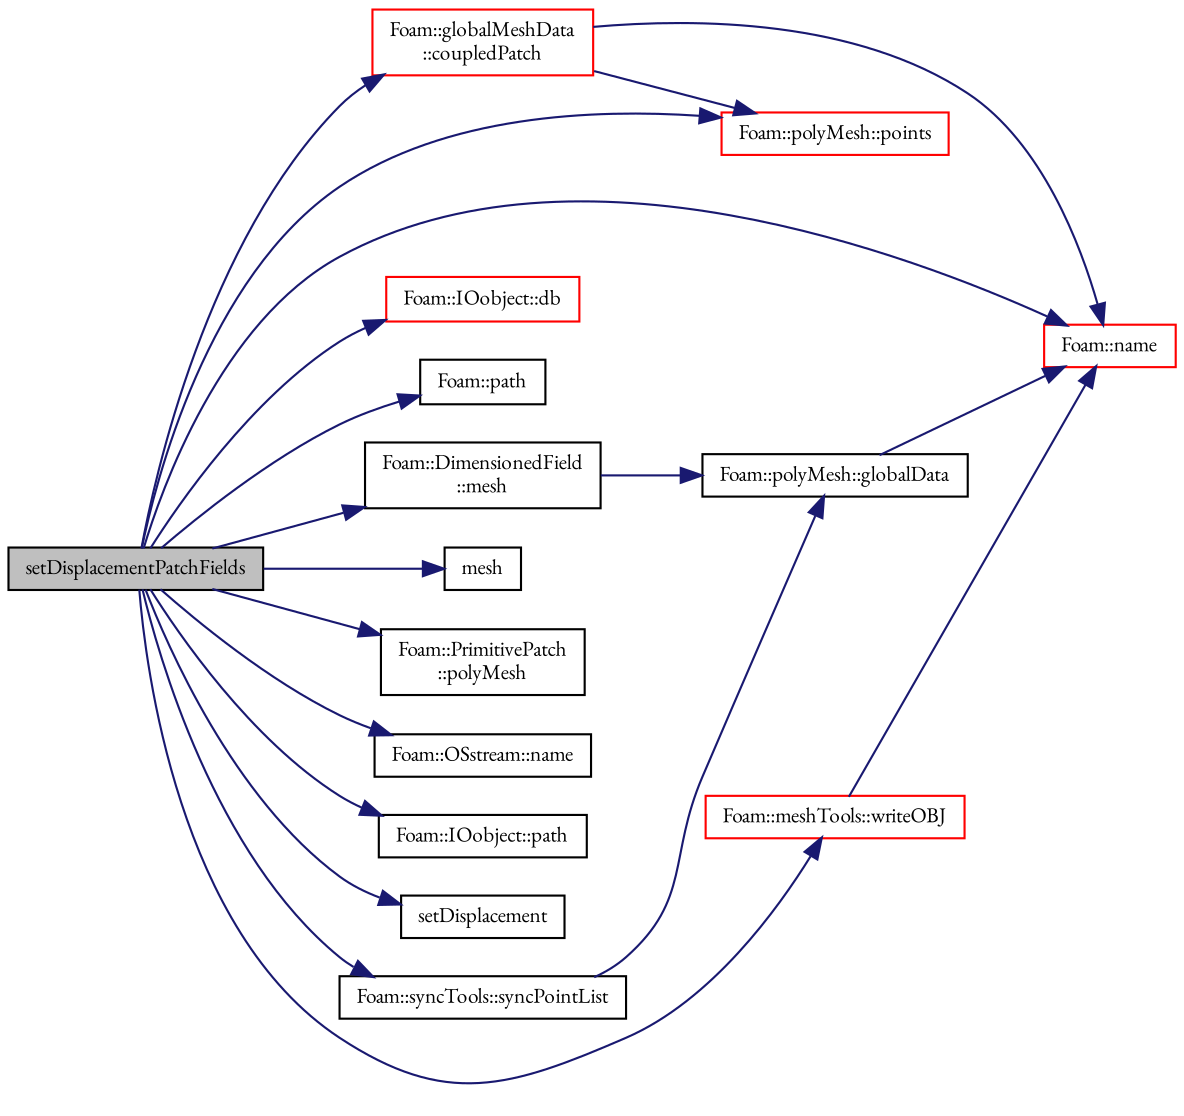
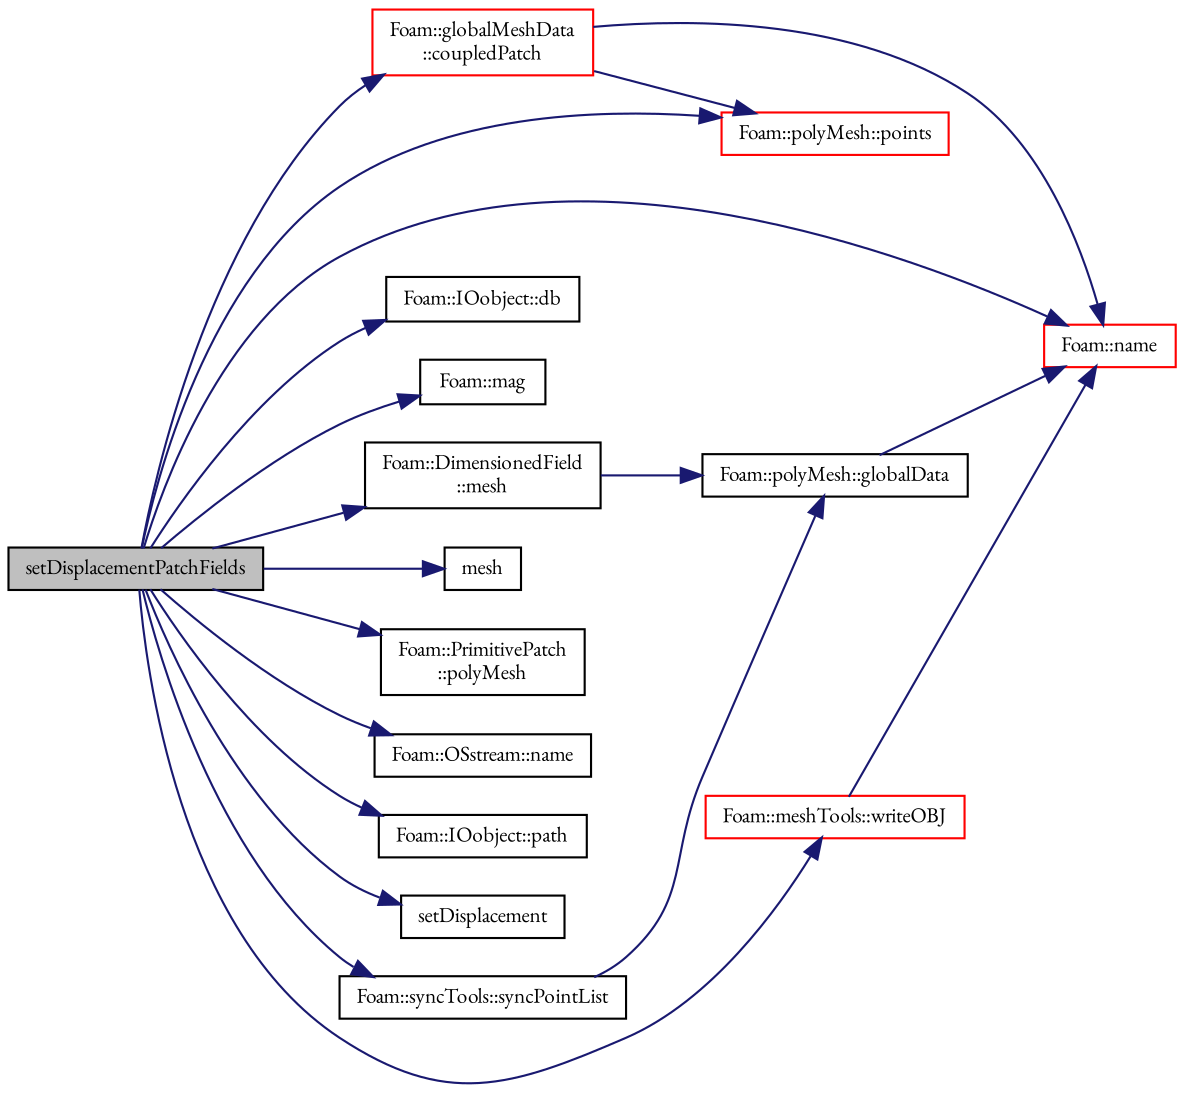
(483, 299) -> (483, 299)
(483, 382) -> (483, 382)
